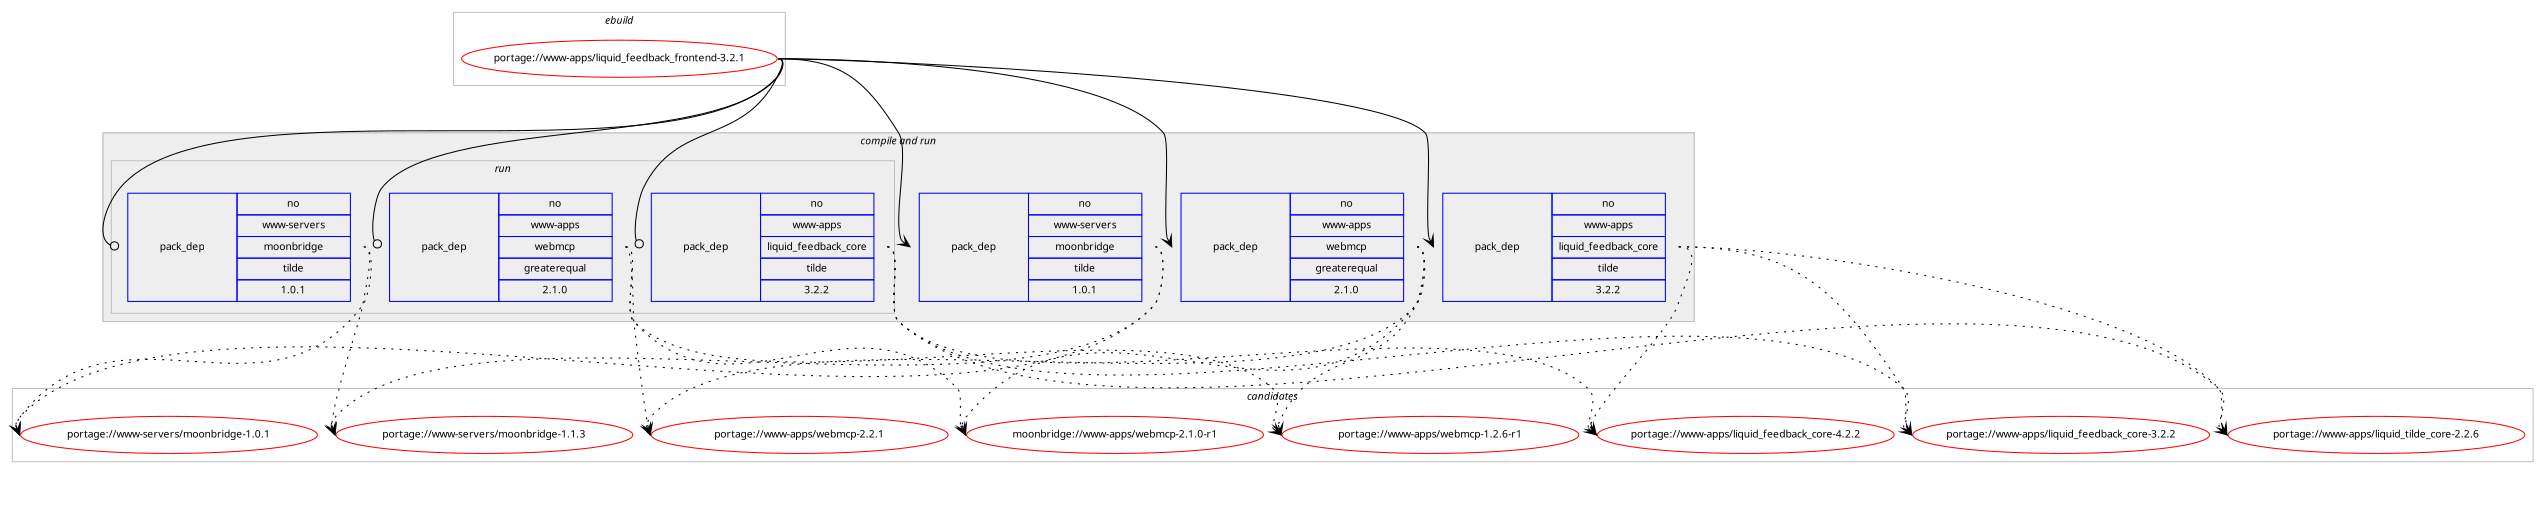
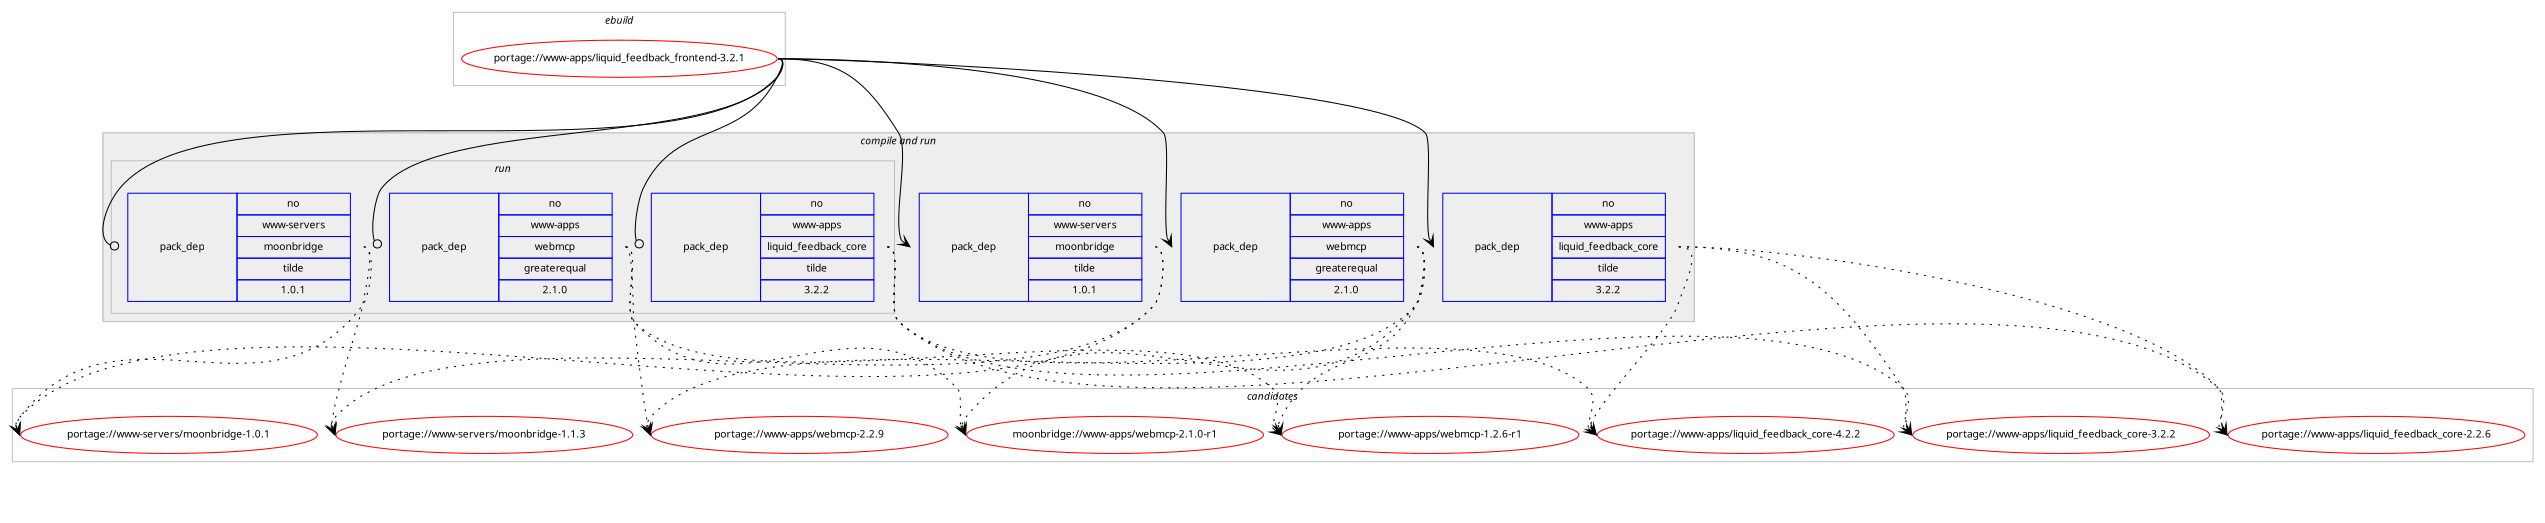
(800, 435) -> (800, 435)
(2376, 435) -> (2376, 435)
